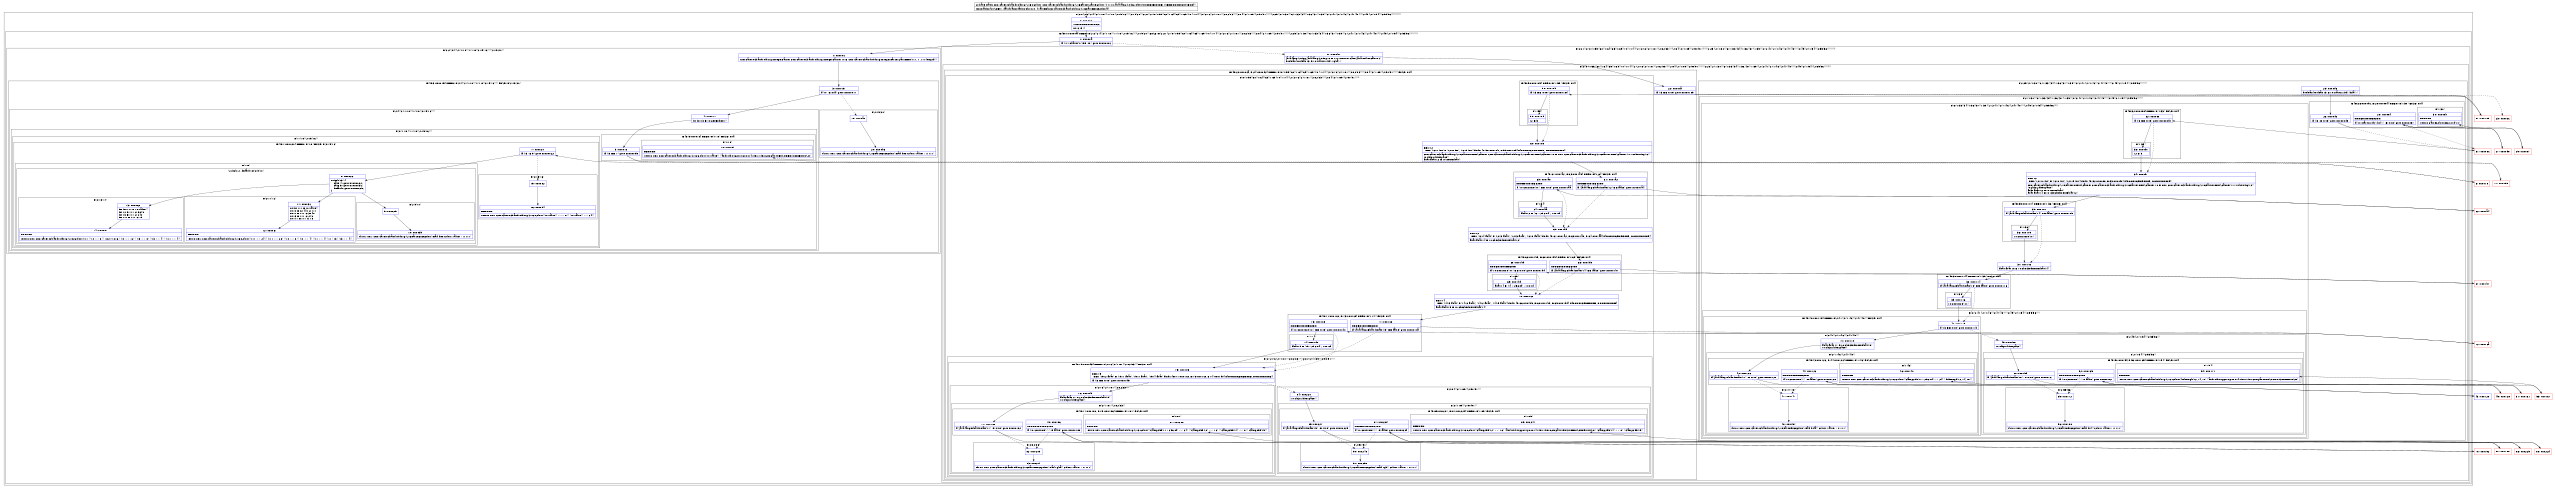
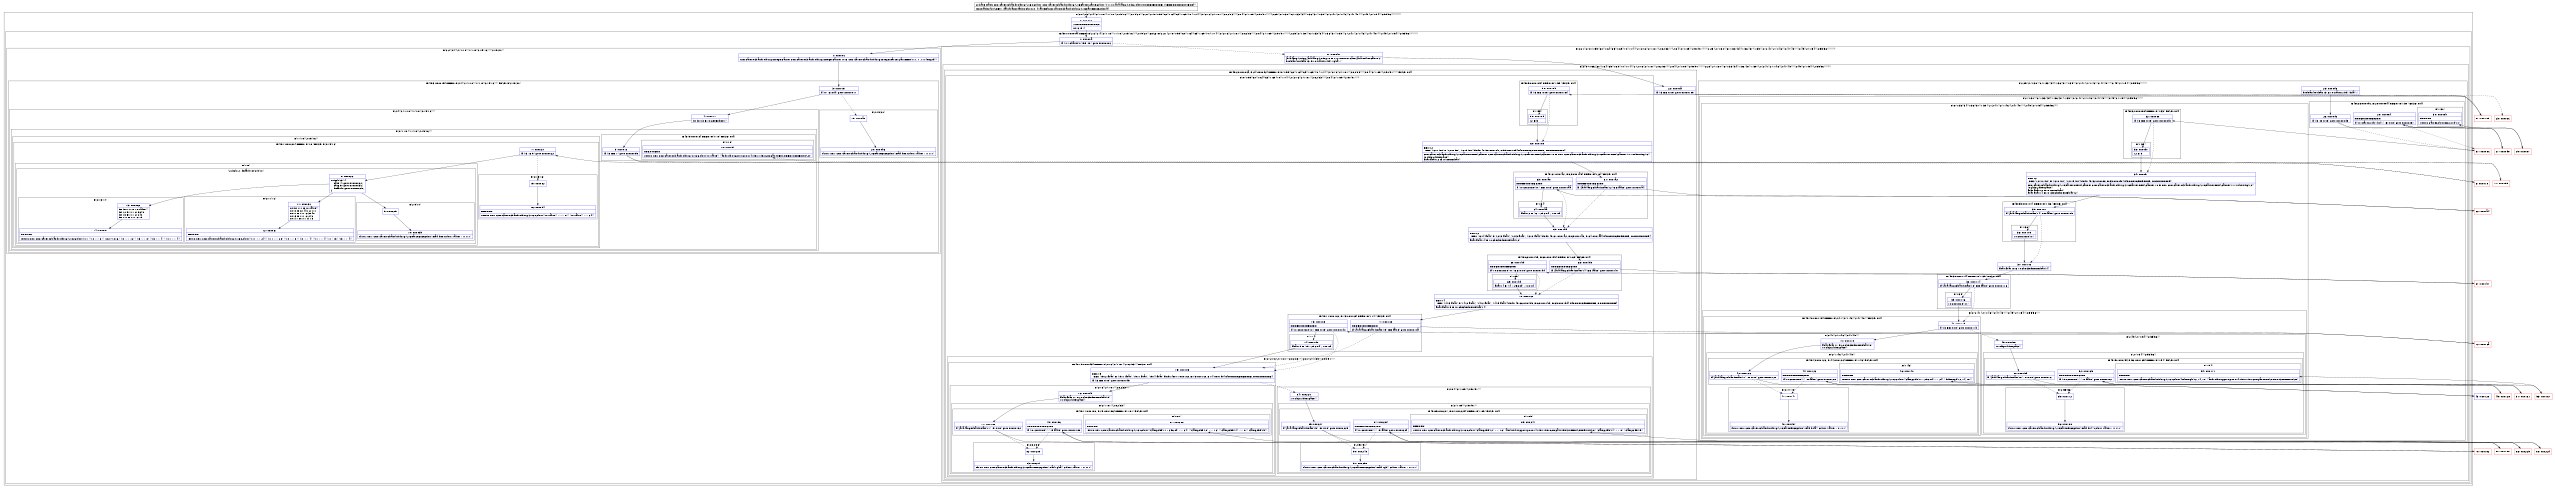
(650, 152) -> (652, 152)
